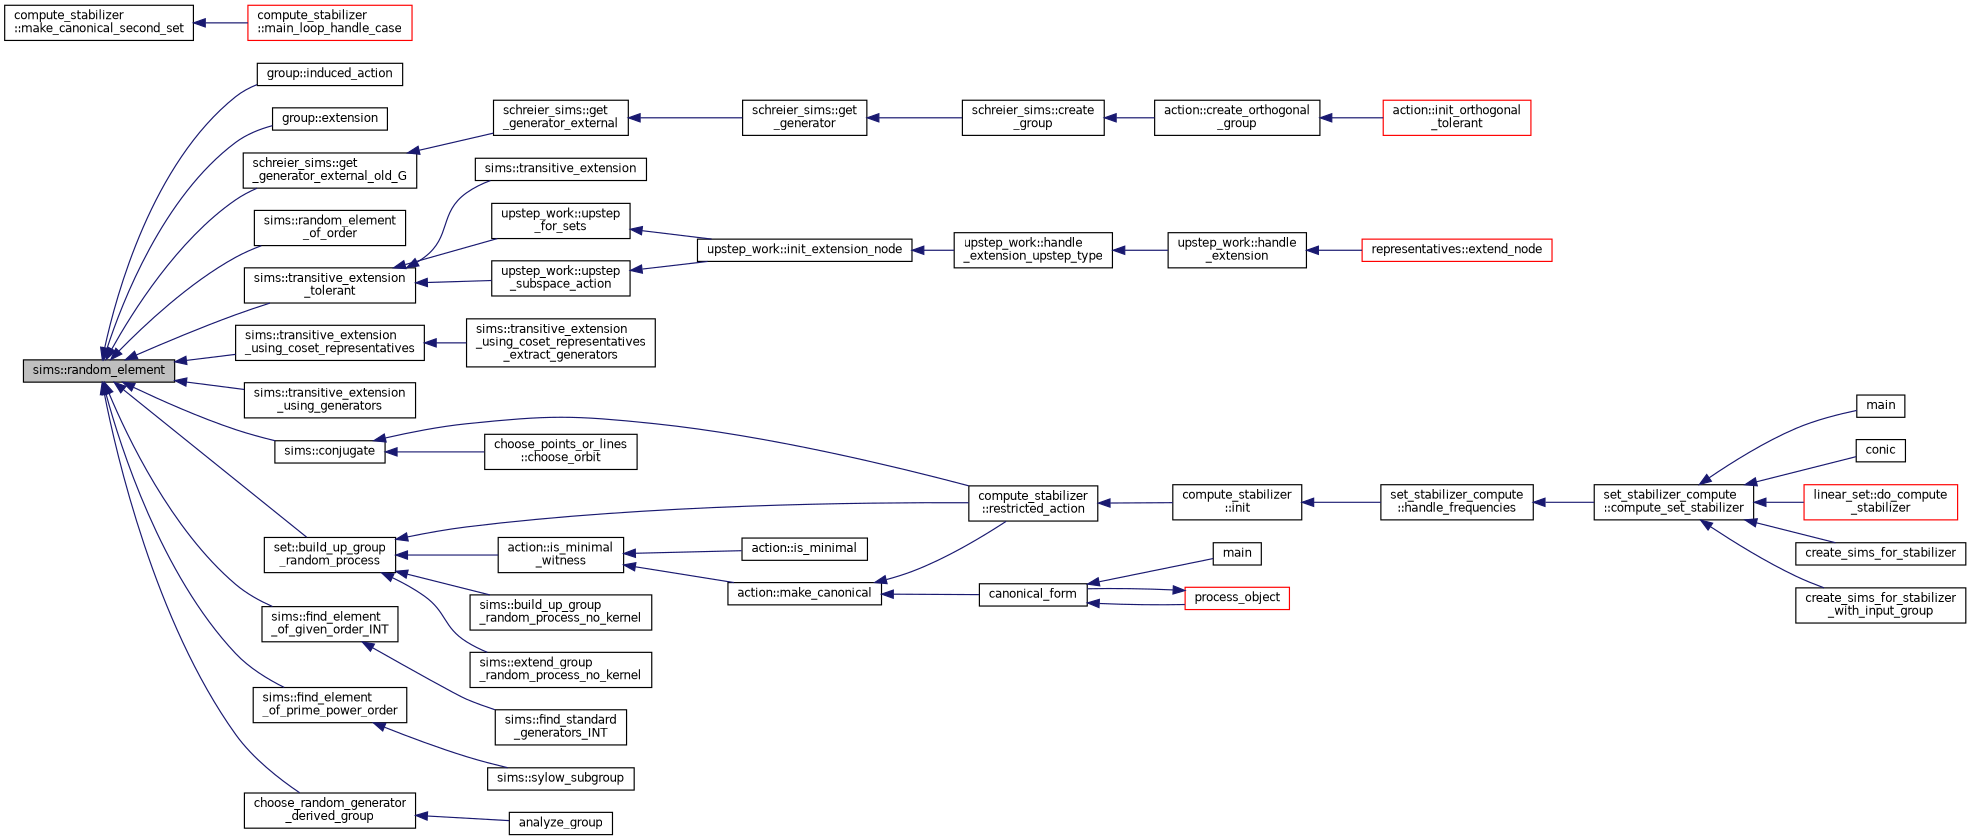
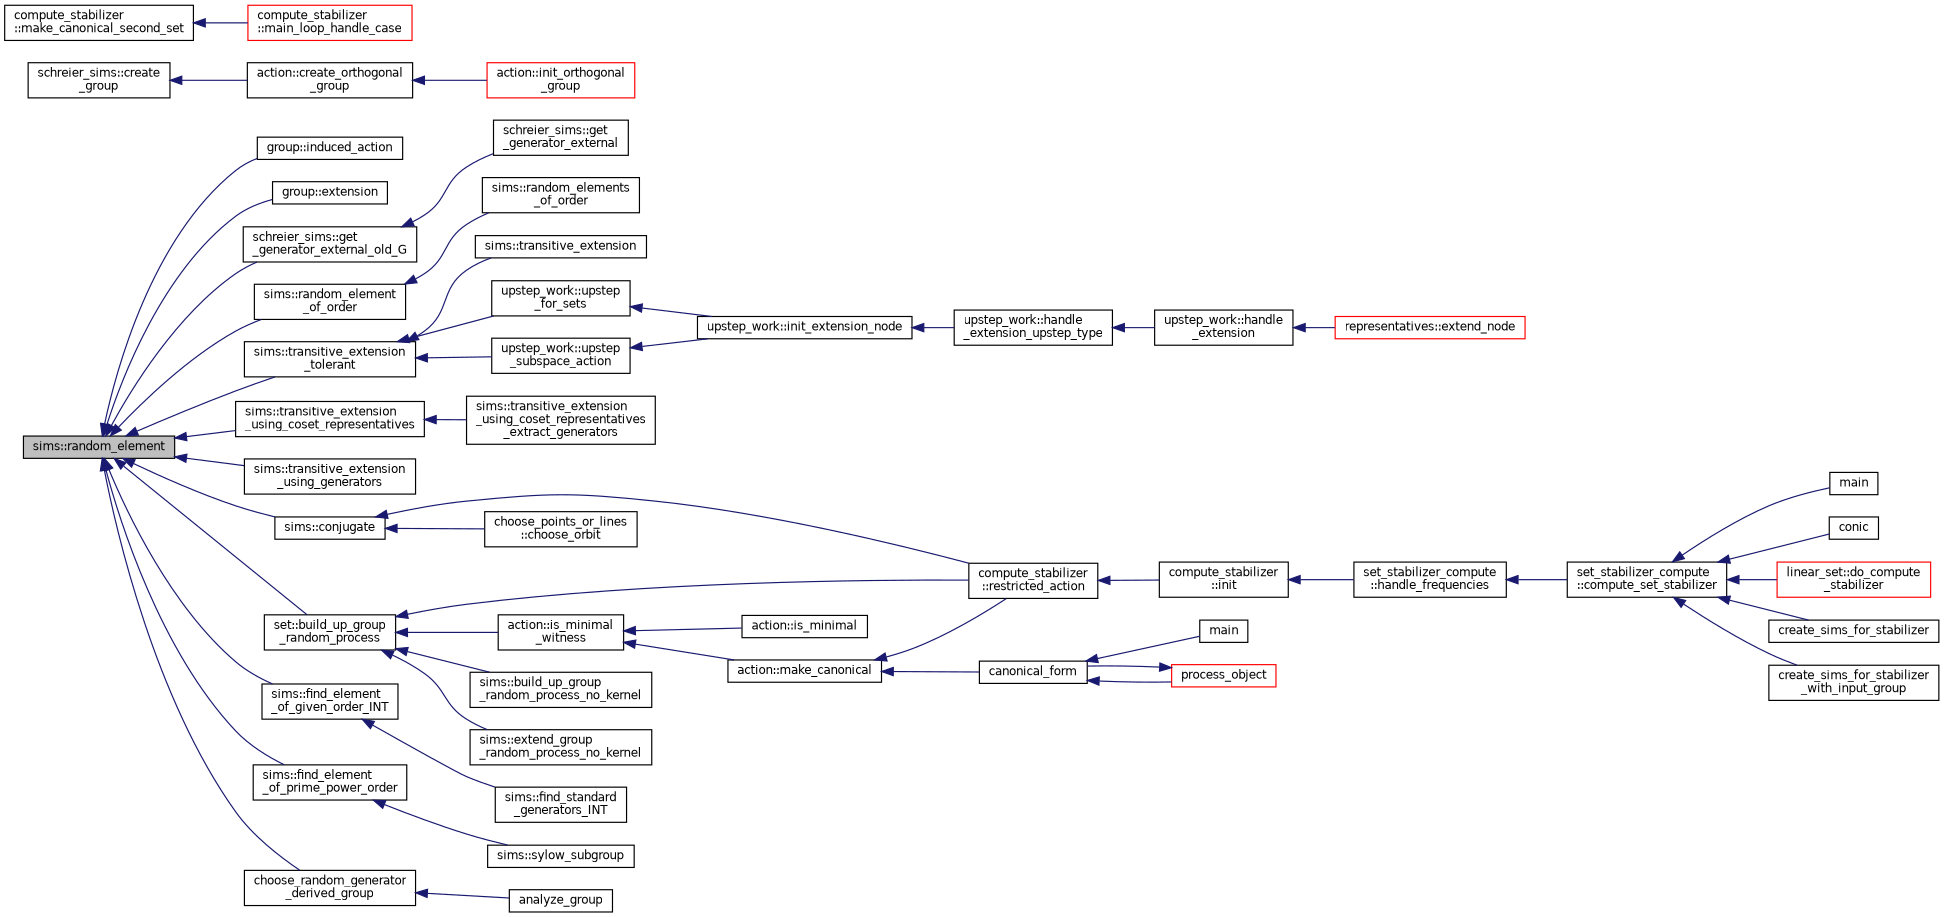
(805, 118) -> none
(1457, 118) -> (561, 80)
none -> (561, 195)
